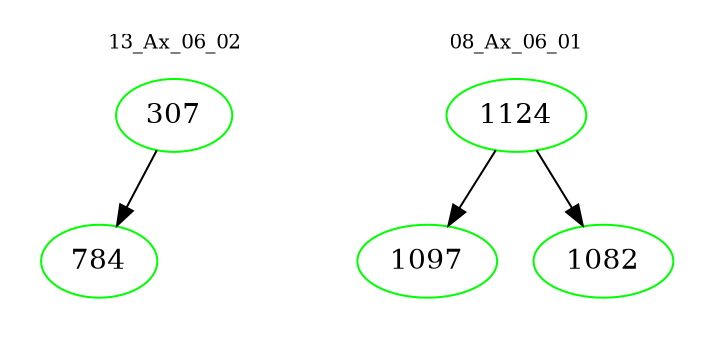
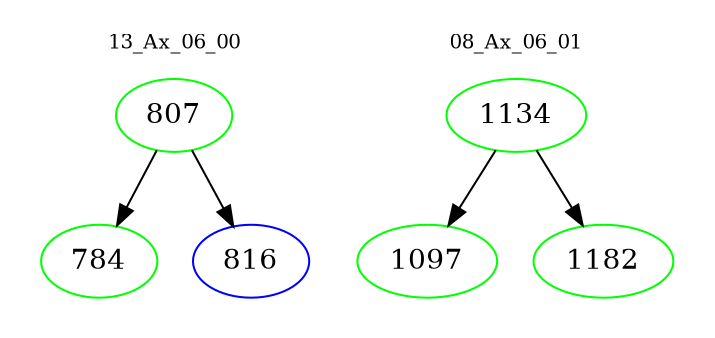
(175, 44) -> (175, 44)
(174, 115) -> (174, 115)
(516, 115) -> (516, 115)
none -> (251, 261)
(603, 261) -> (603, 261)
